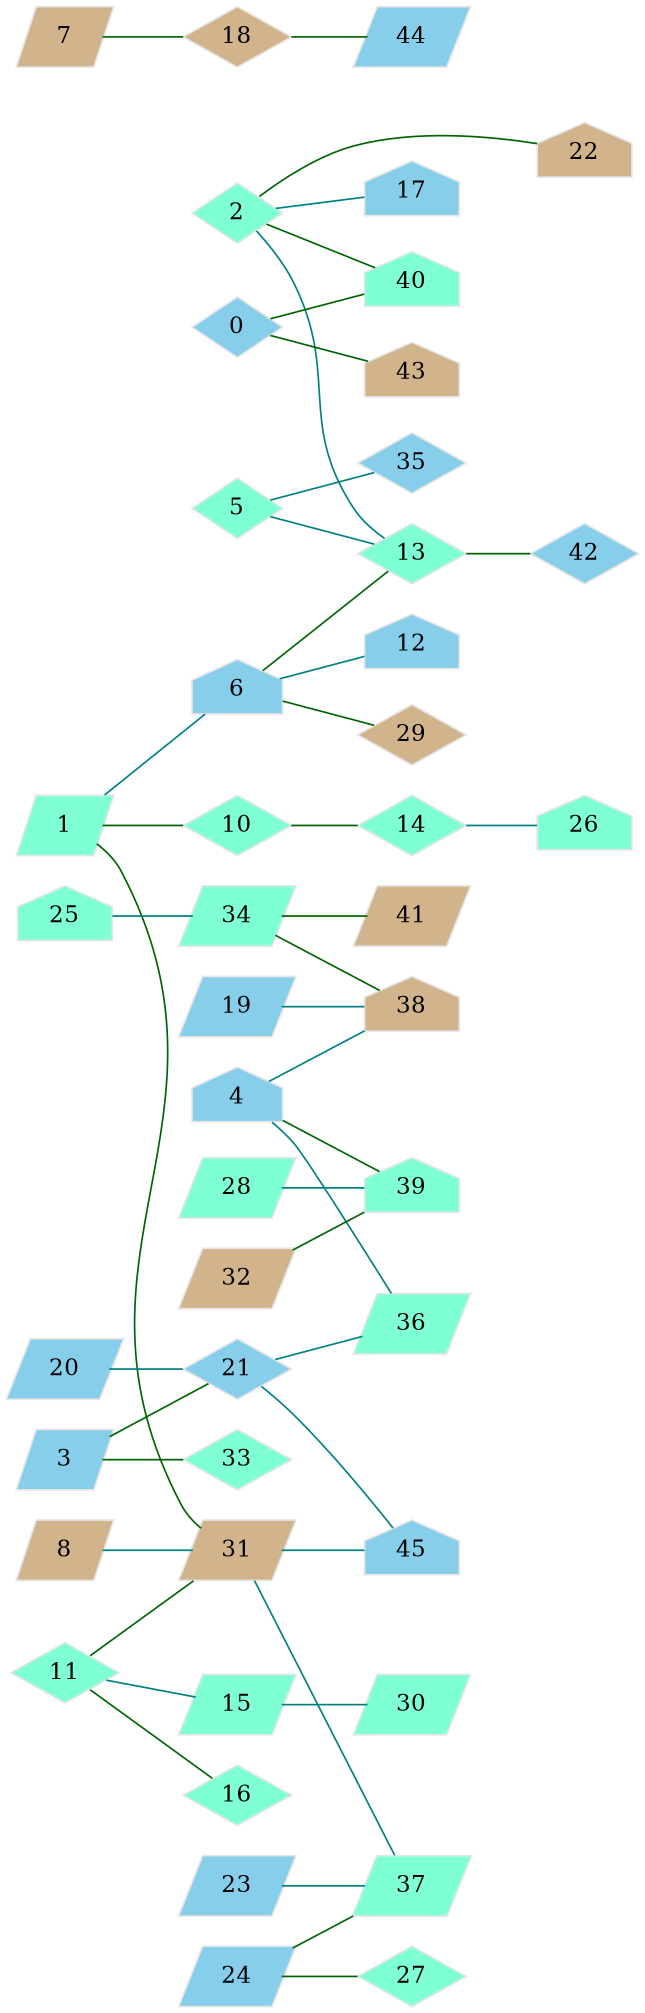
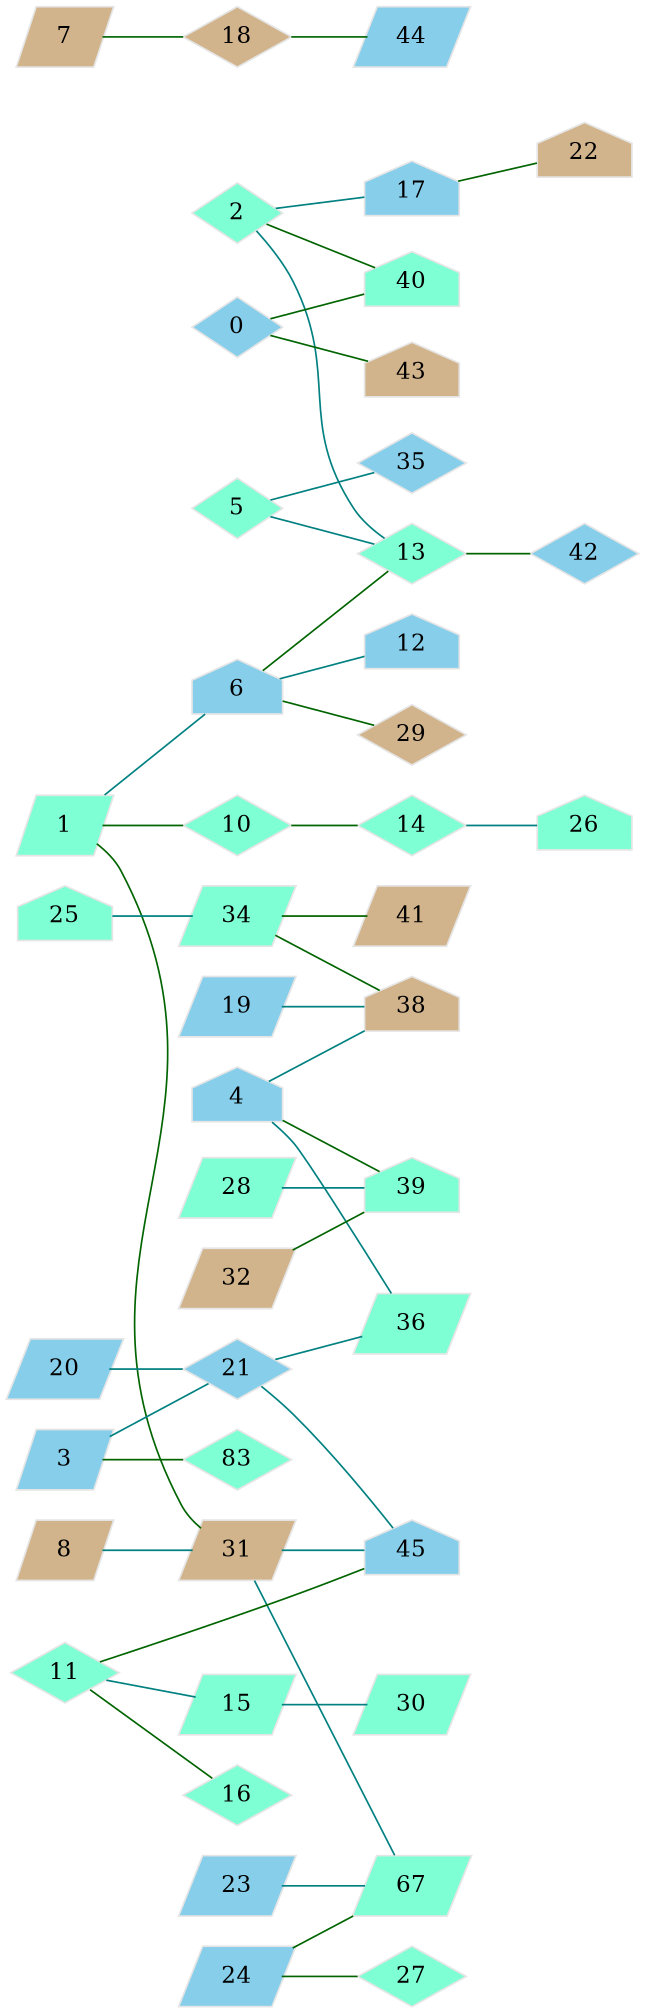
(392, 139) -> (498, 172)
(159, 1410) -> (159, 1410)
(237, 1460) -> (237, 1460)
(142, 1618) -> (233, 1617)
(412, 1886) -> (412, 1886)
